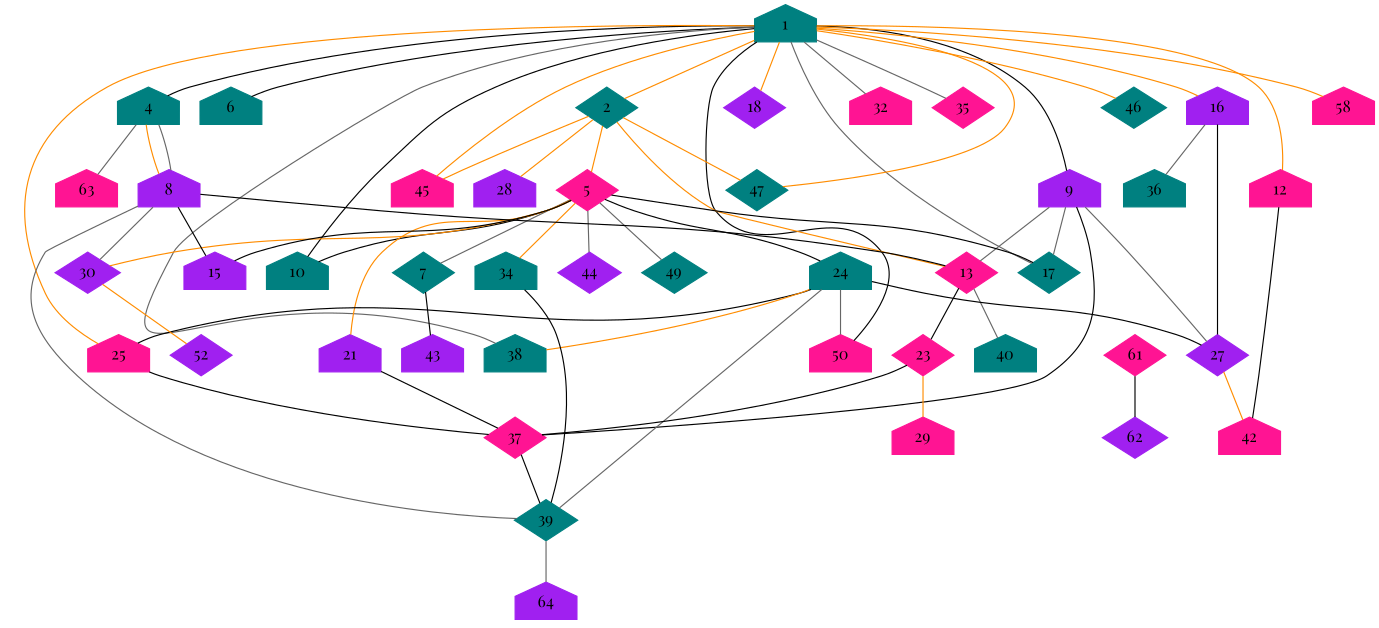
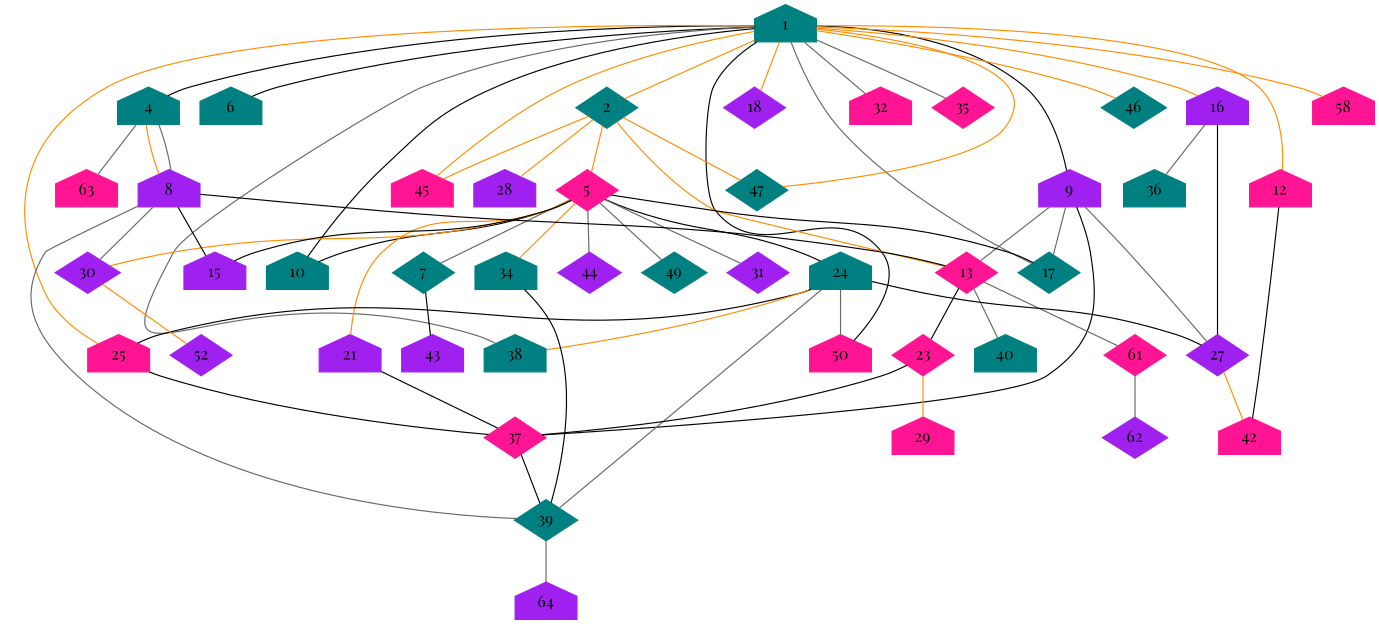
none -> (758, 273)
none -> (1057, 317)
(1135, 397) -> (1135, 397)
